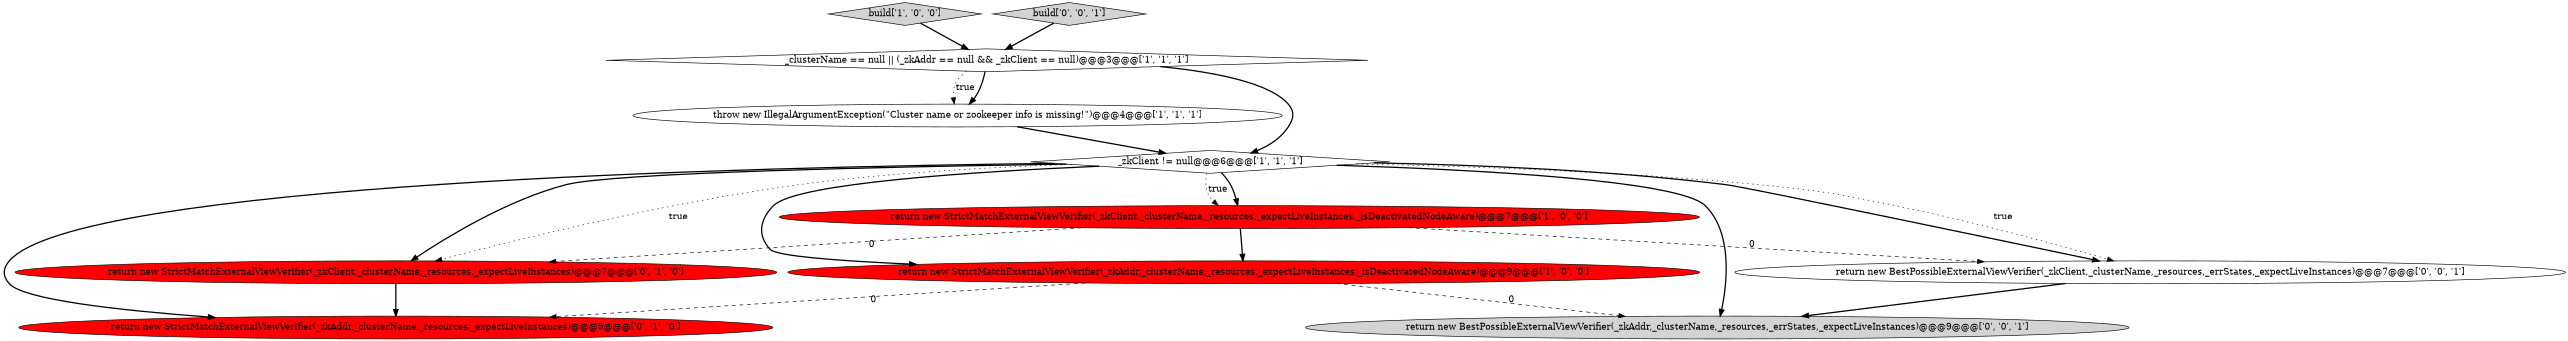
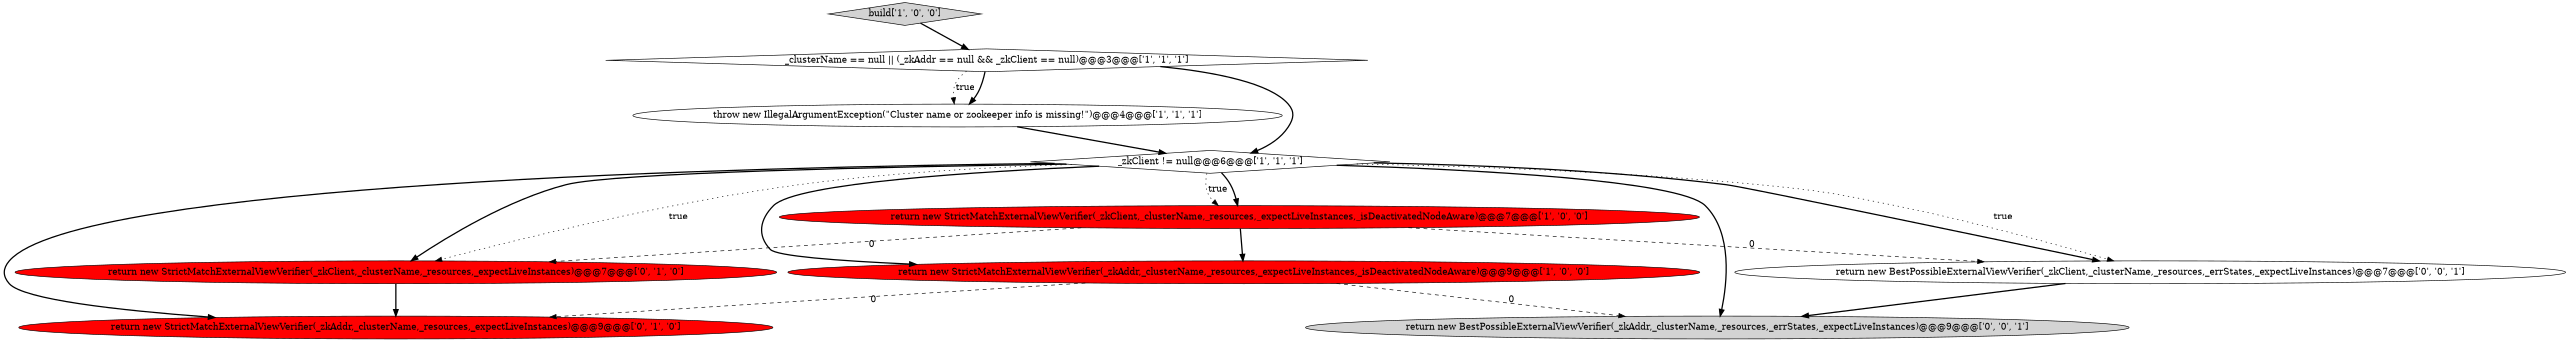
(1069, 14) -> none
